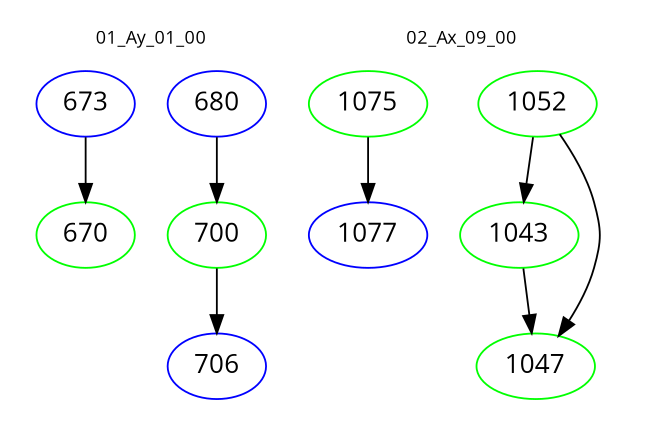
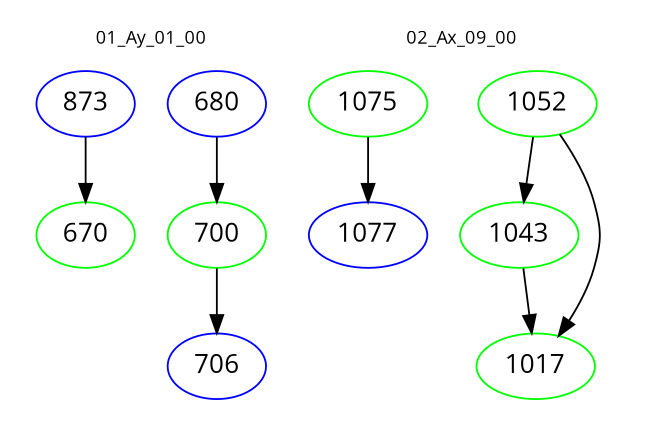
(86, 104) -> (86, 104)
(536, 366) -> (536, 366)
